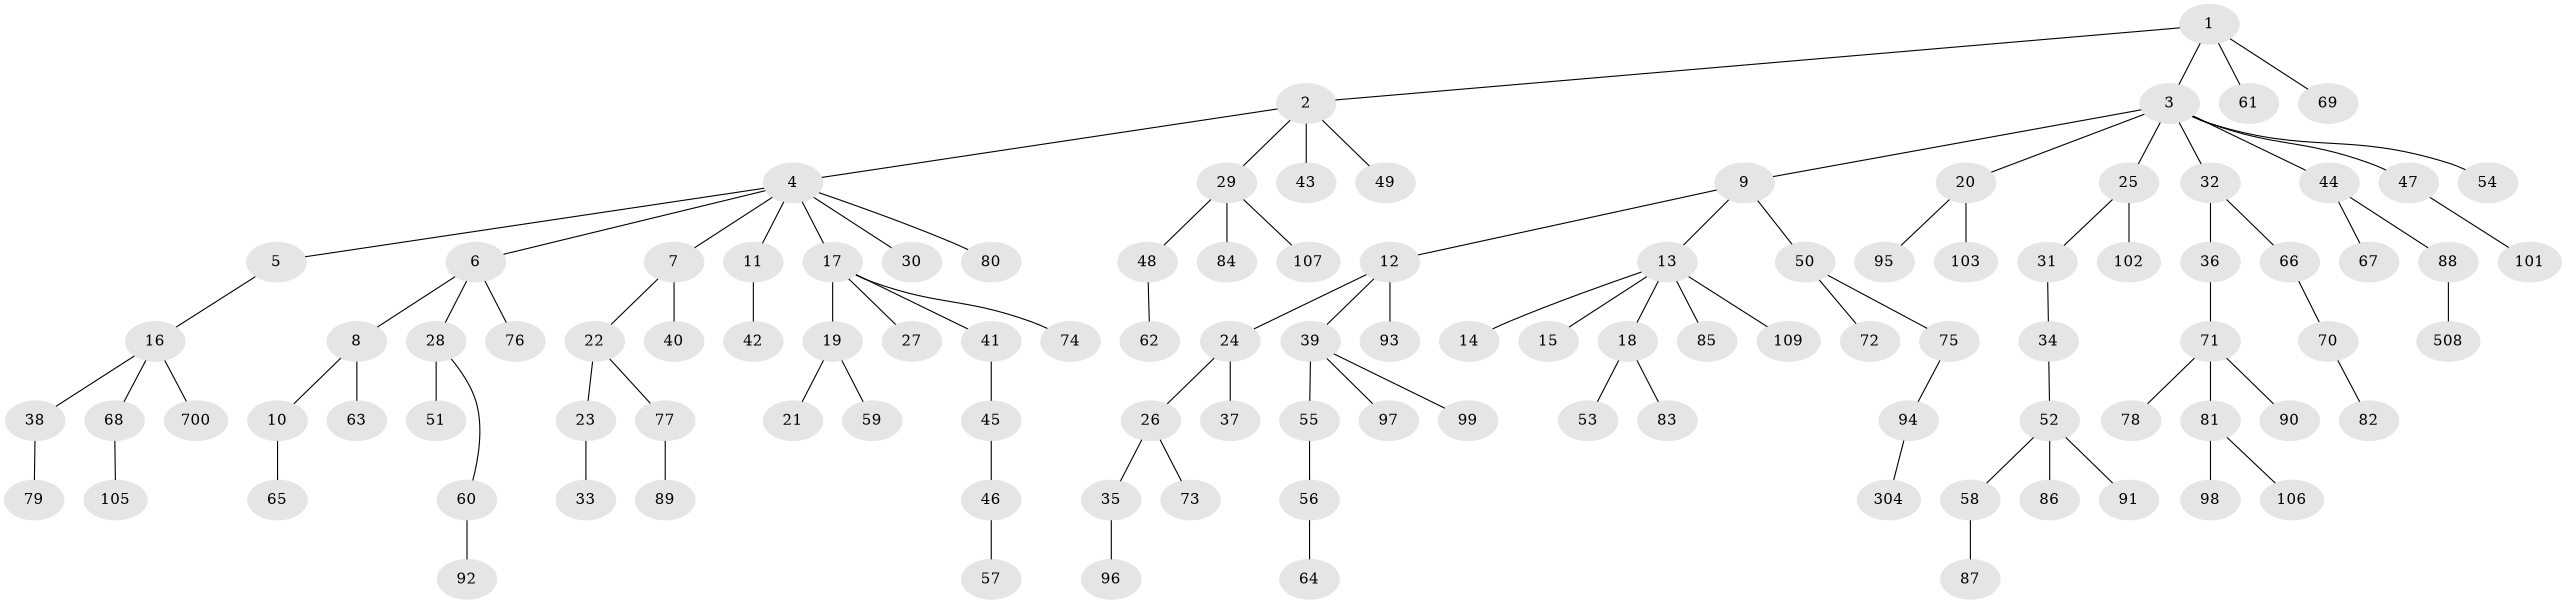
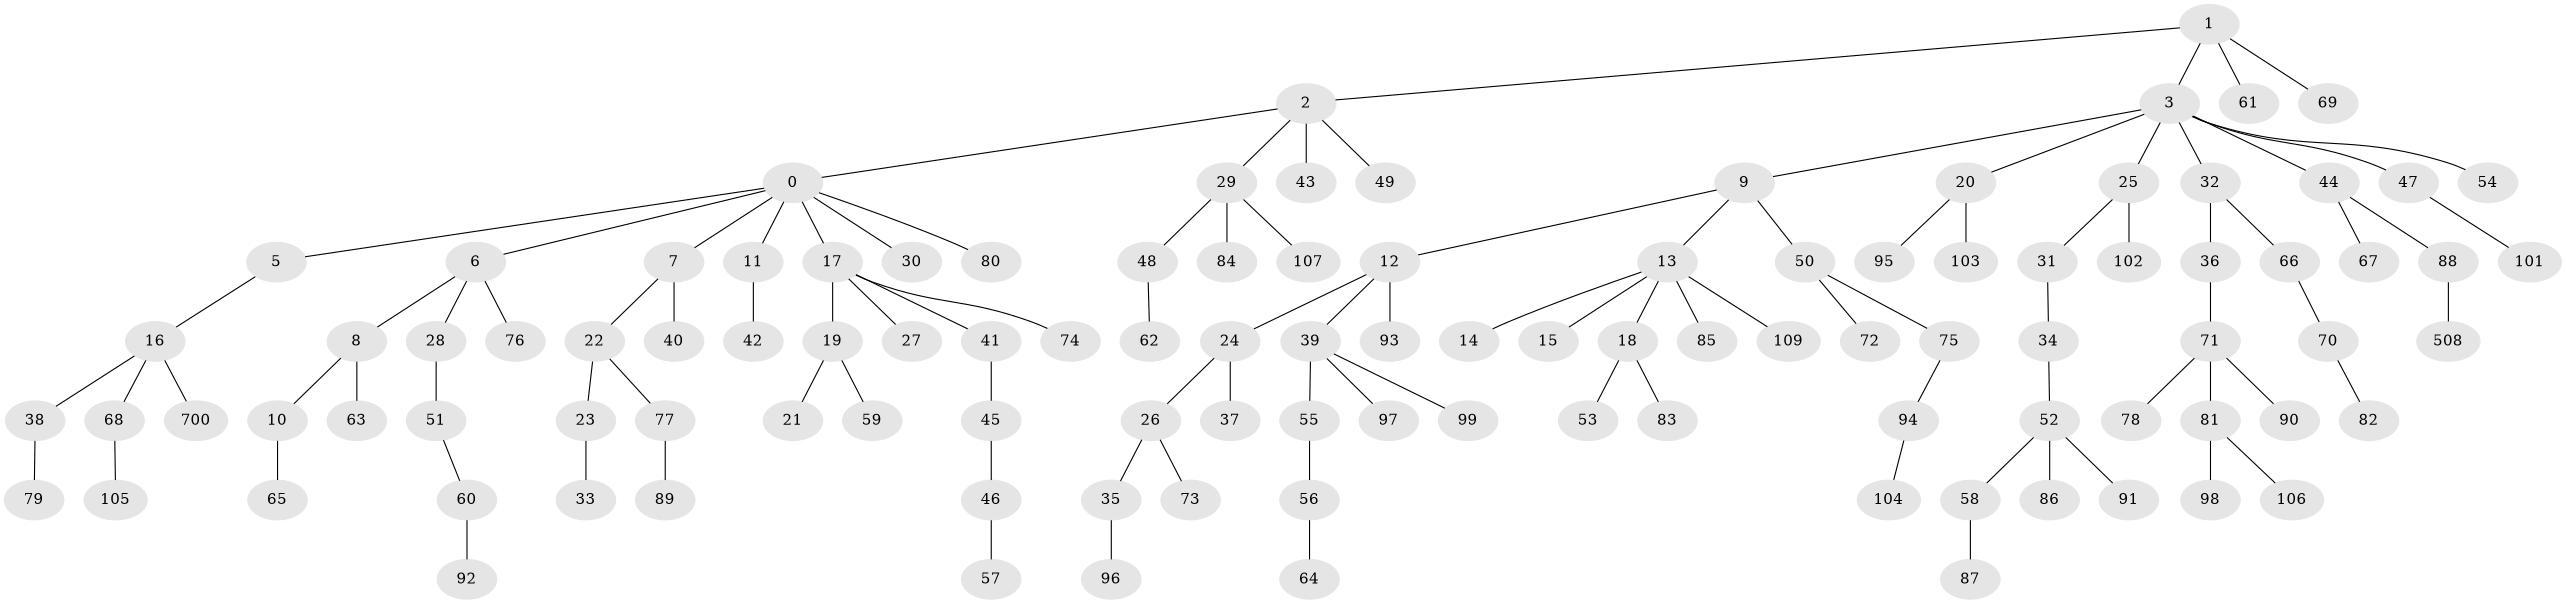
(793, 183) -> (793, 183)
(479, 416) -> (452, 460)
(1889, 500) -> (1889, 500)
